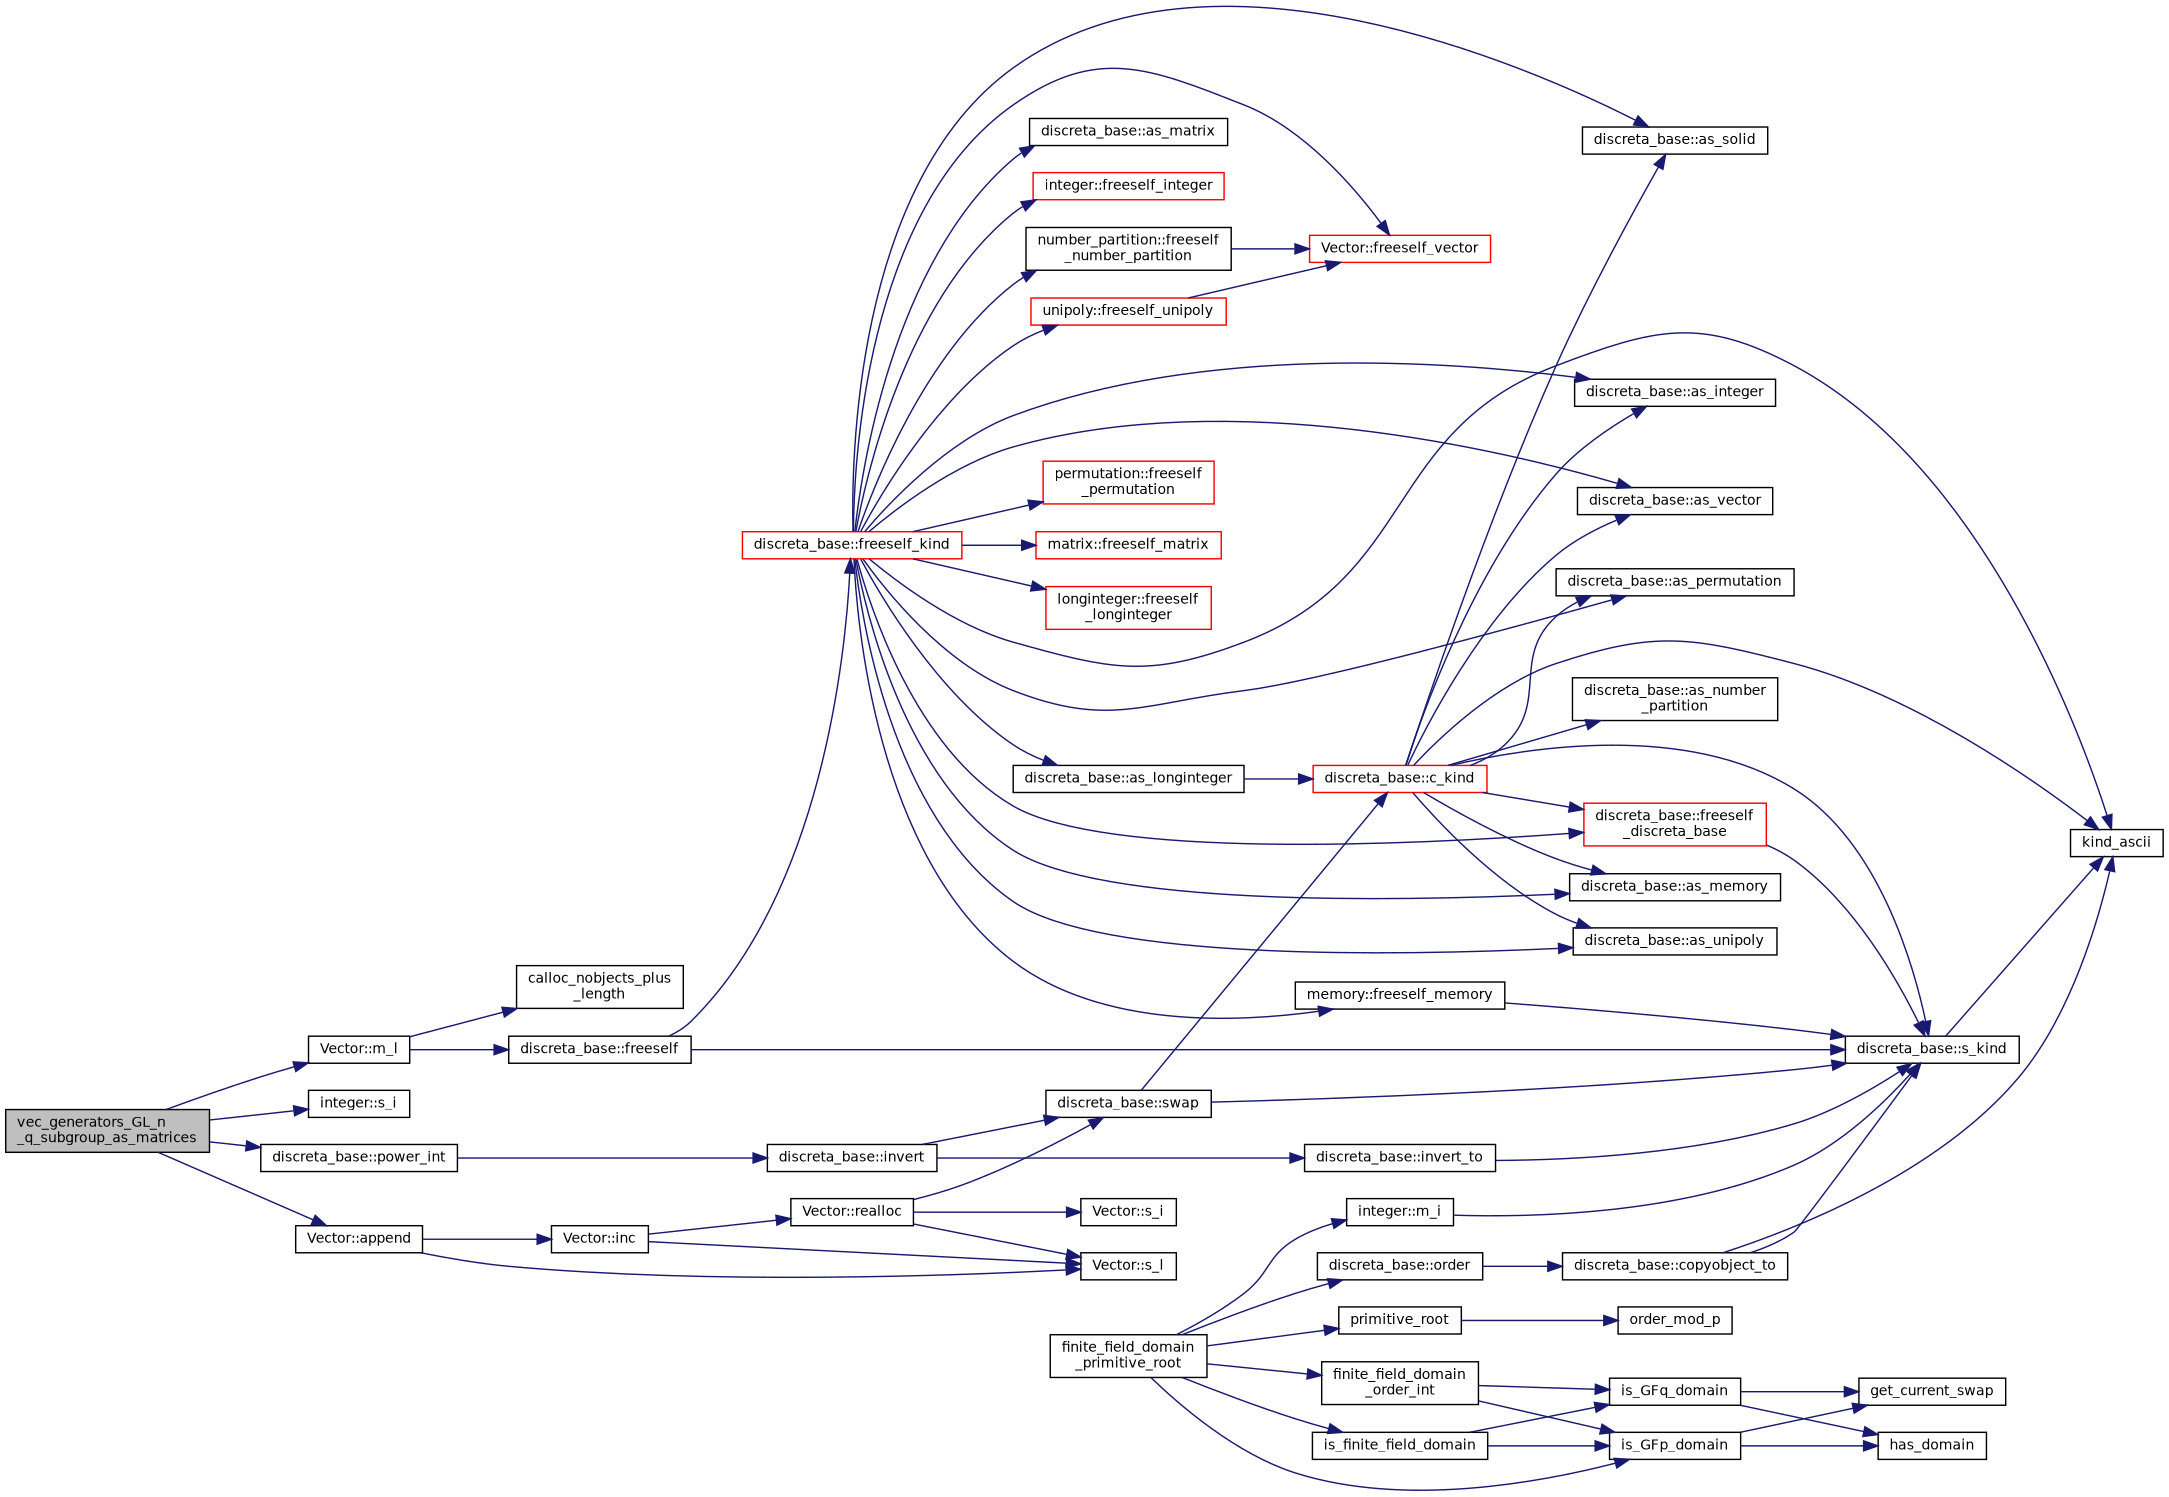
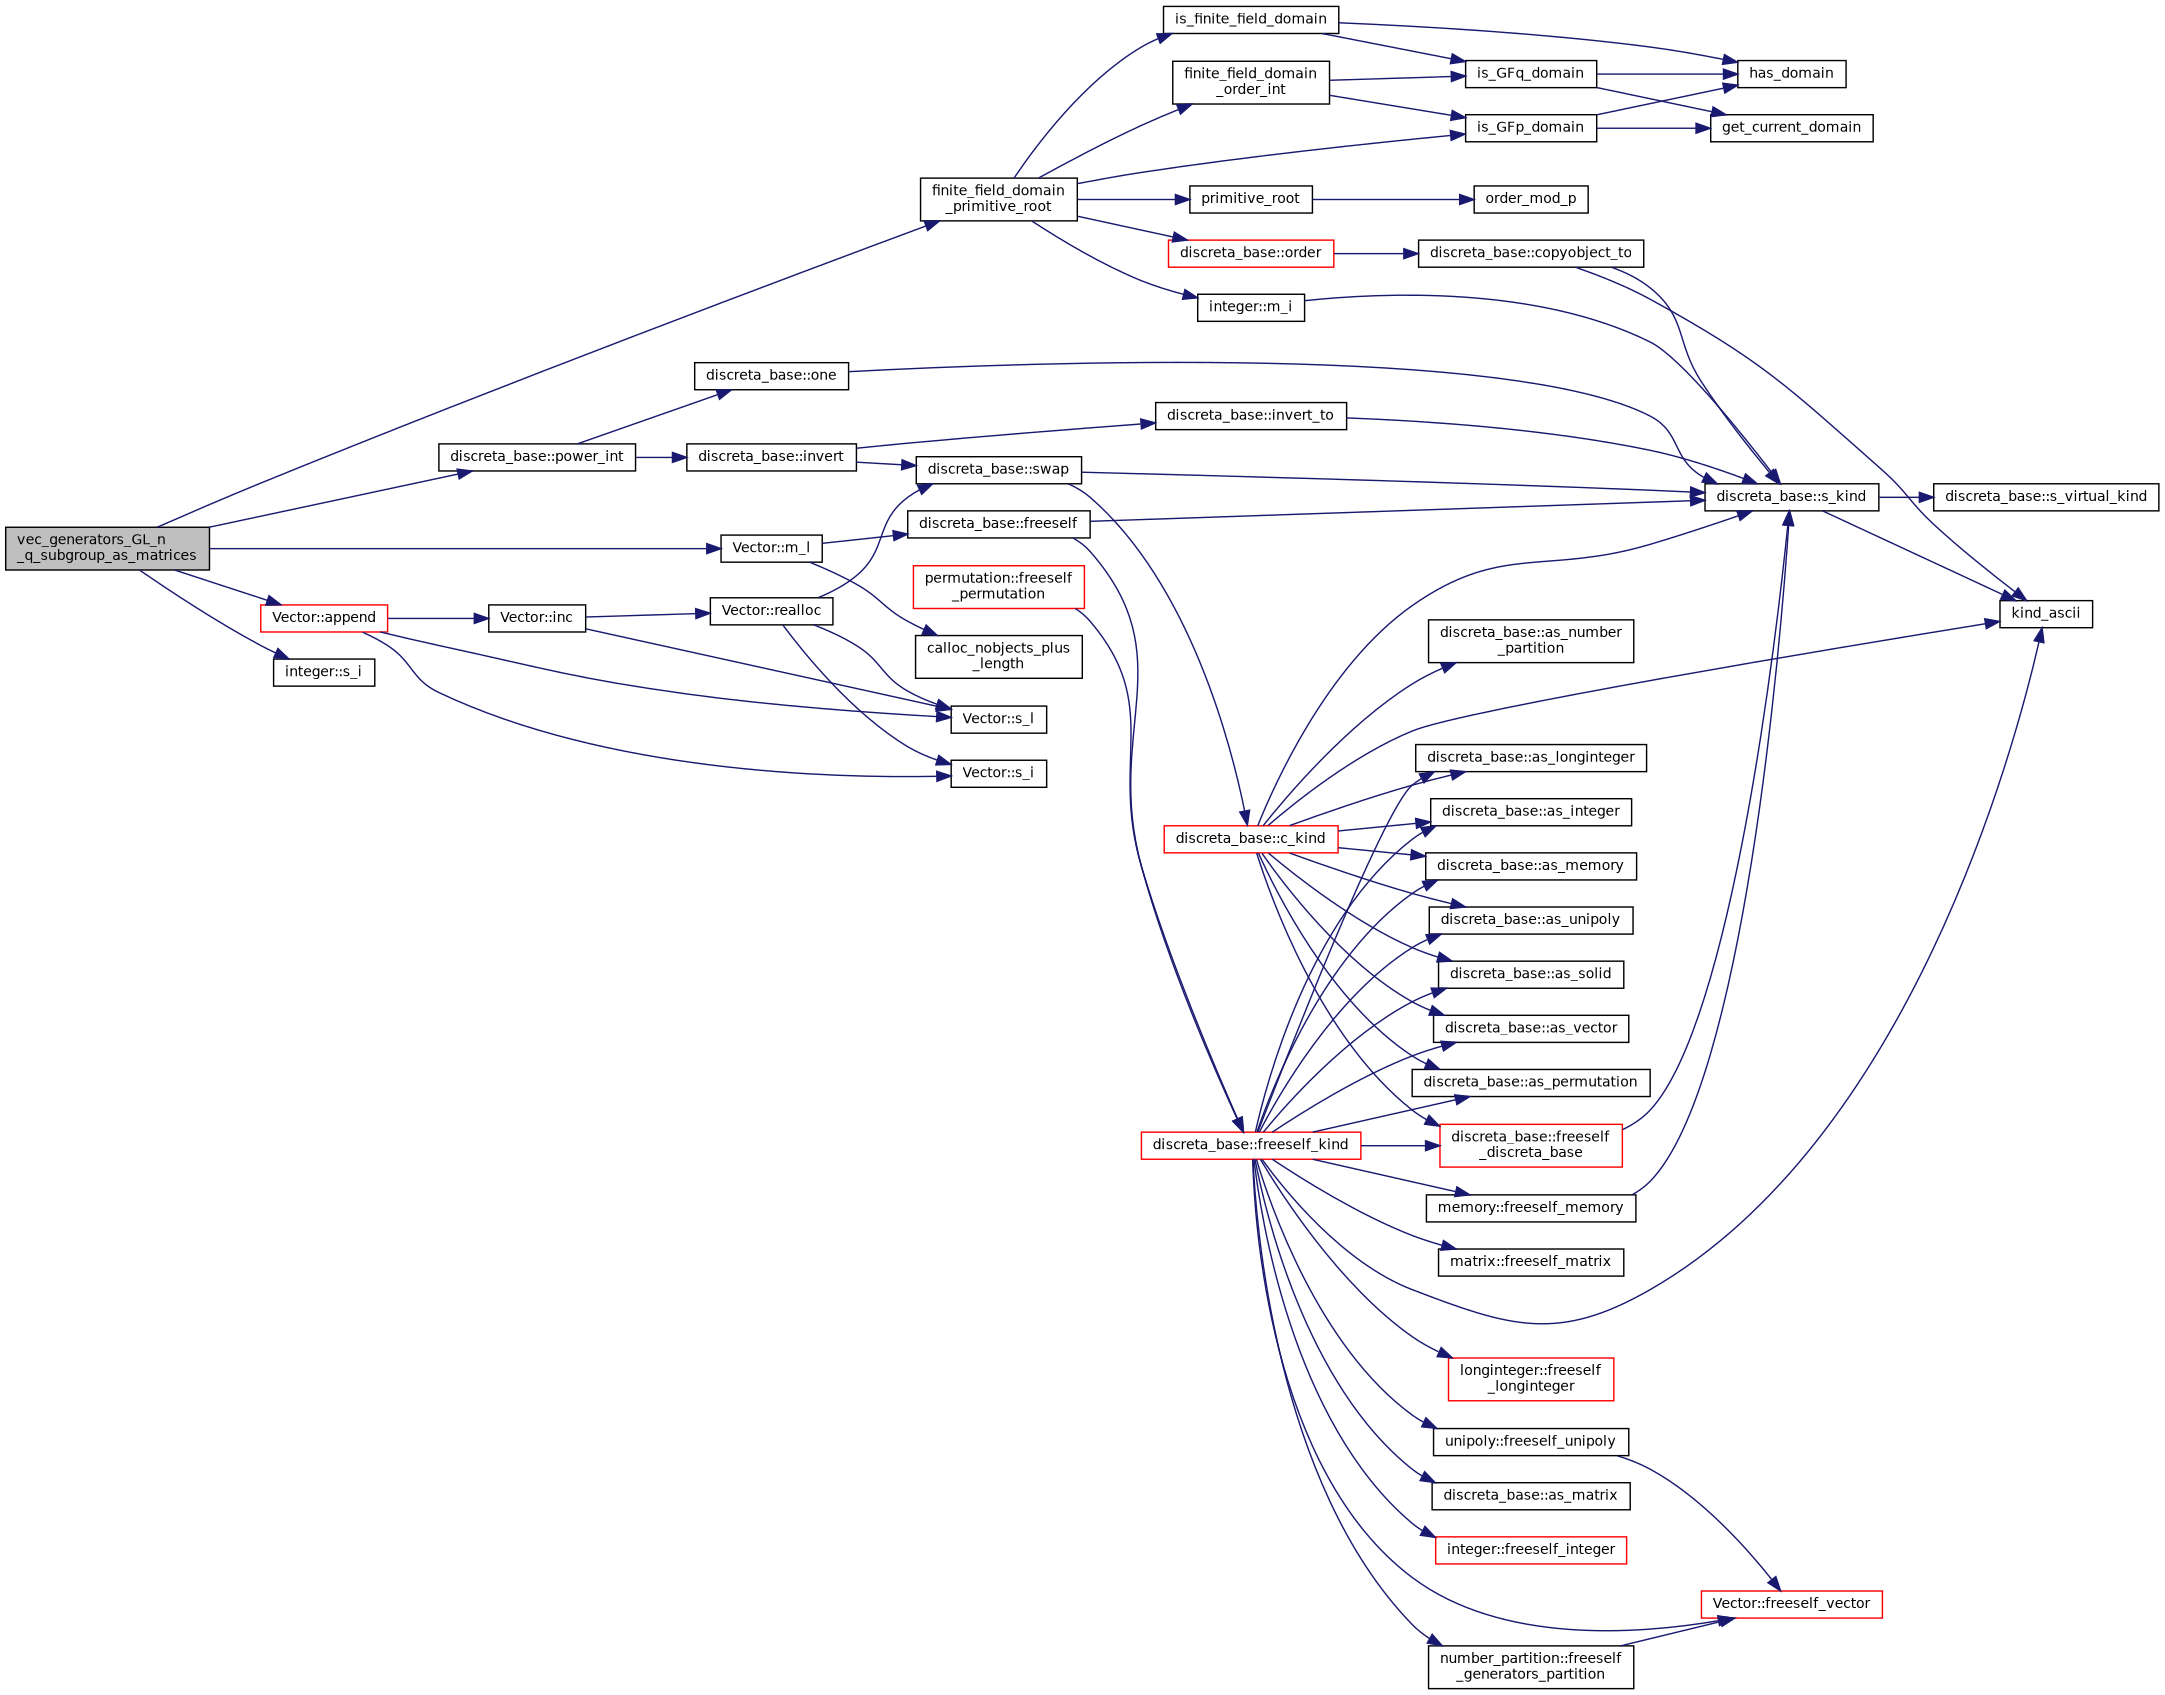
(1129, 249) -> (1531, 1667)
(1129, 312) -> (1531, 1442)
none -> (540, 372)
none -> (772, 376)
none -> (2046, 497)
(971, 518) -> (1141, 864)
(1129, 545) -> (1531, 1263)
none -> (634, 753)
(1271, 779) -> (1370, 798)
(359, 1239) -> (324, 618)
(1400, 1266) -> (1251, 254)
(1932, 1392) -> (1792, 128)
(1541, 1446) -> (1532, 35)
